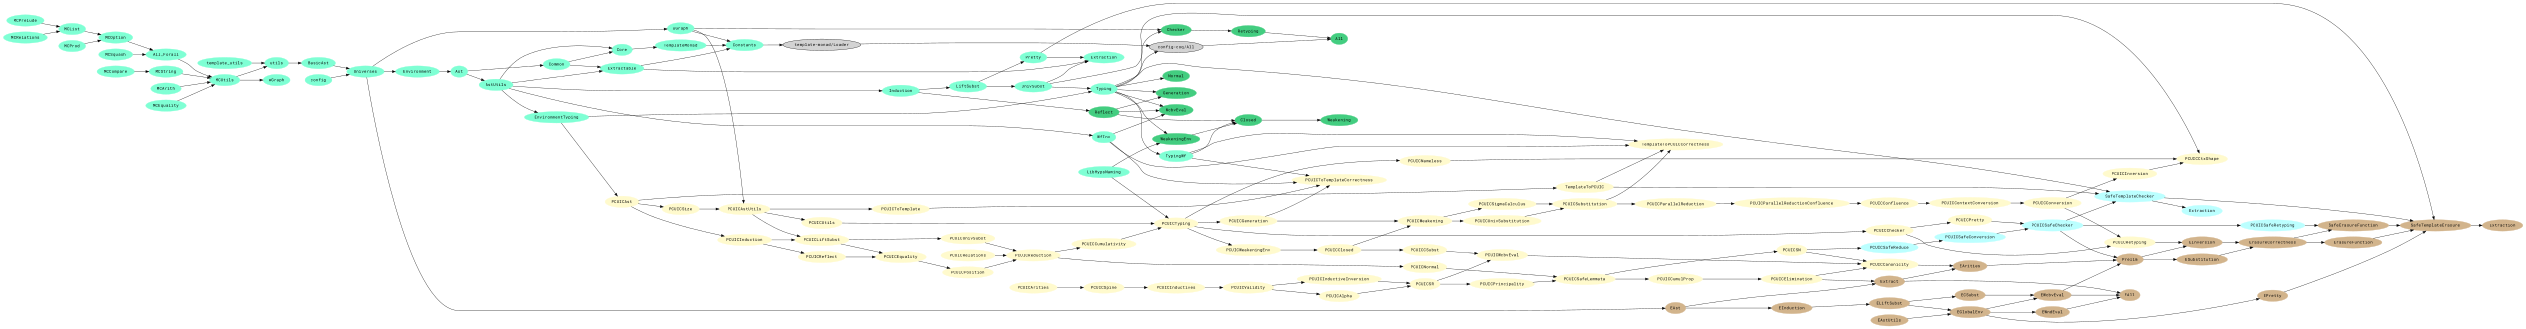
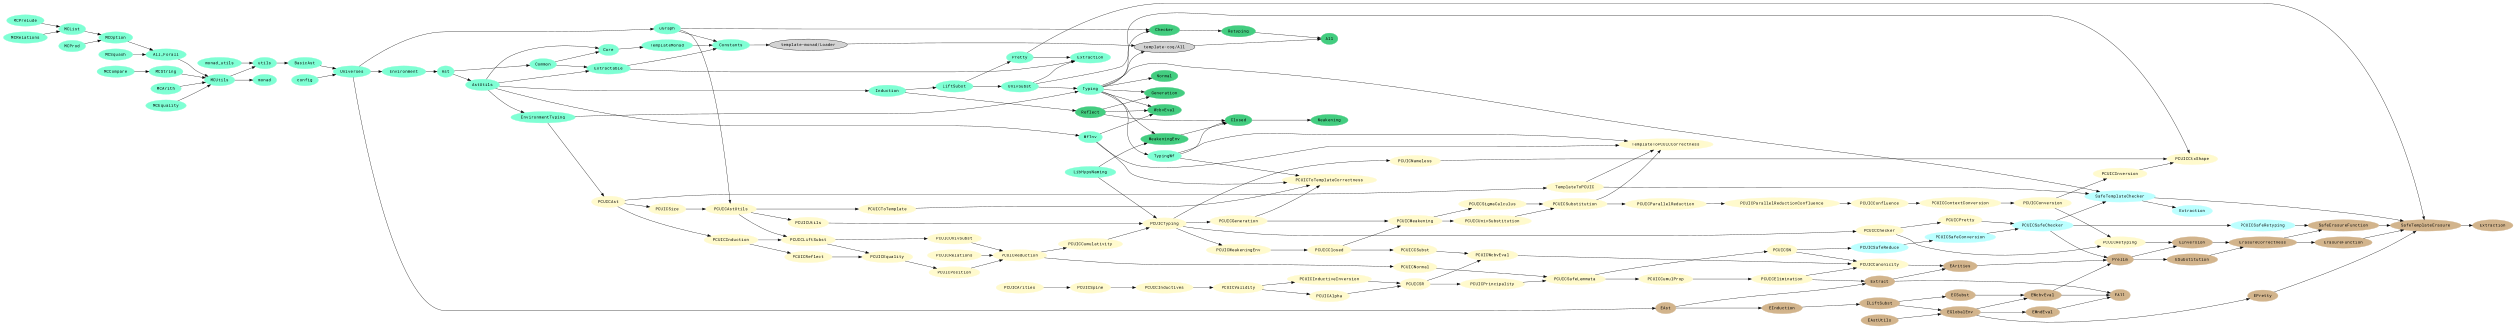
(1176, 47) -> (1164, 47)
(225, 63) -> (220, 63)
(277, 80) -> (265, 80)
